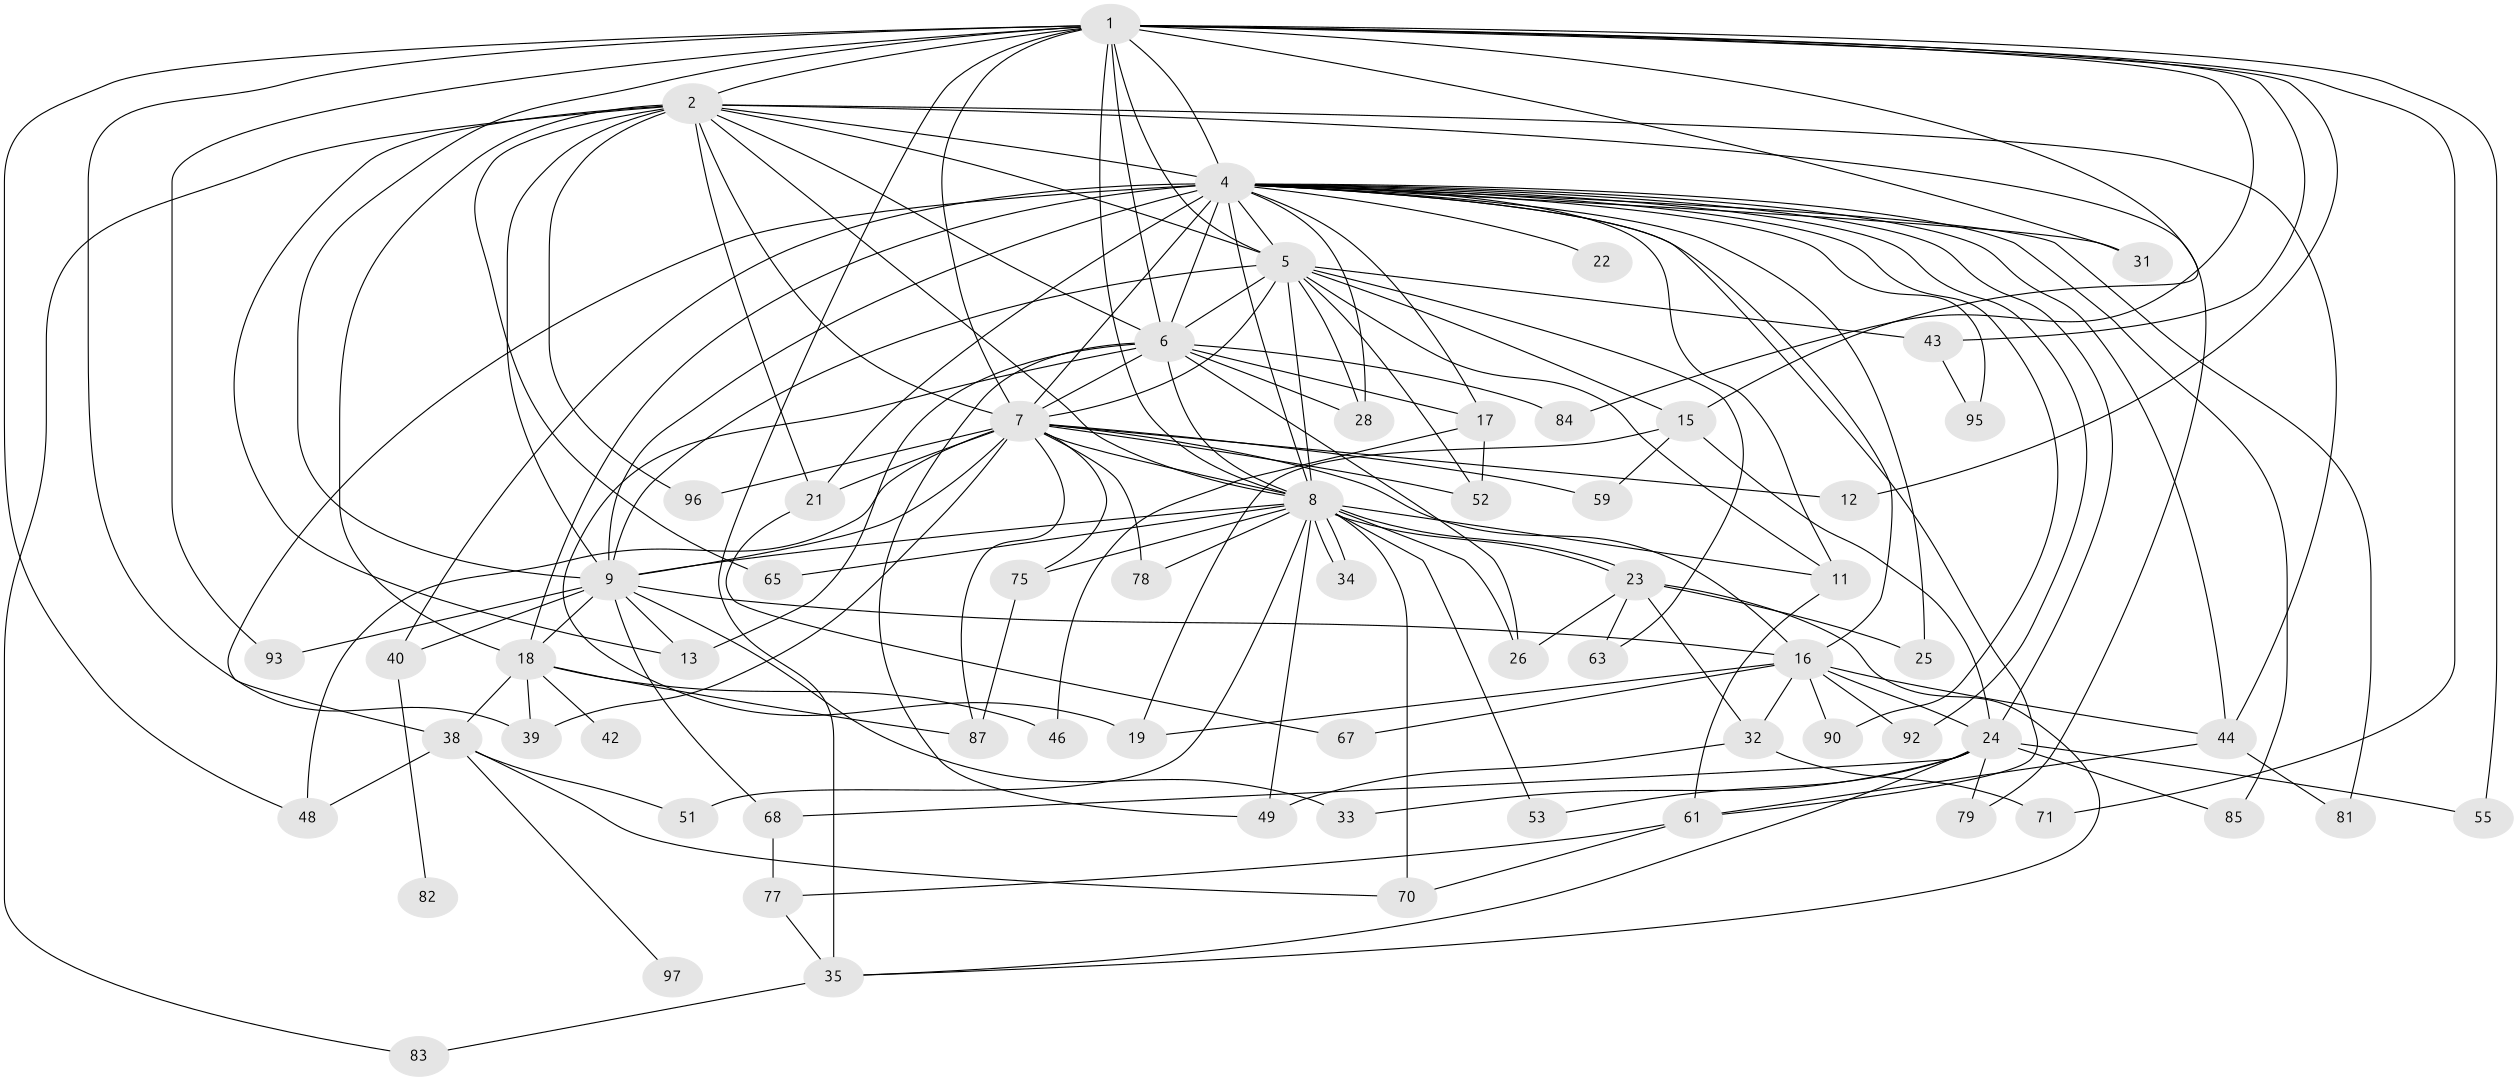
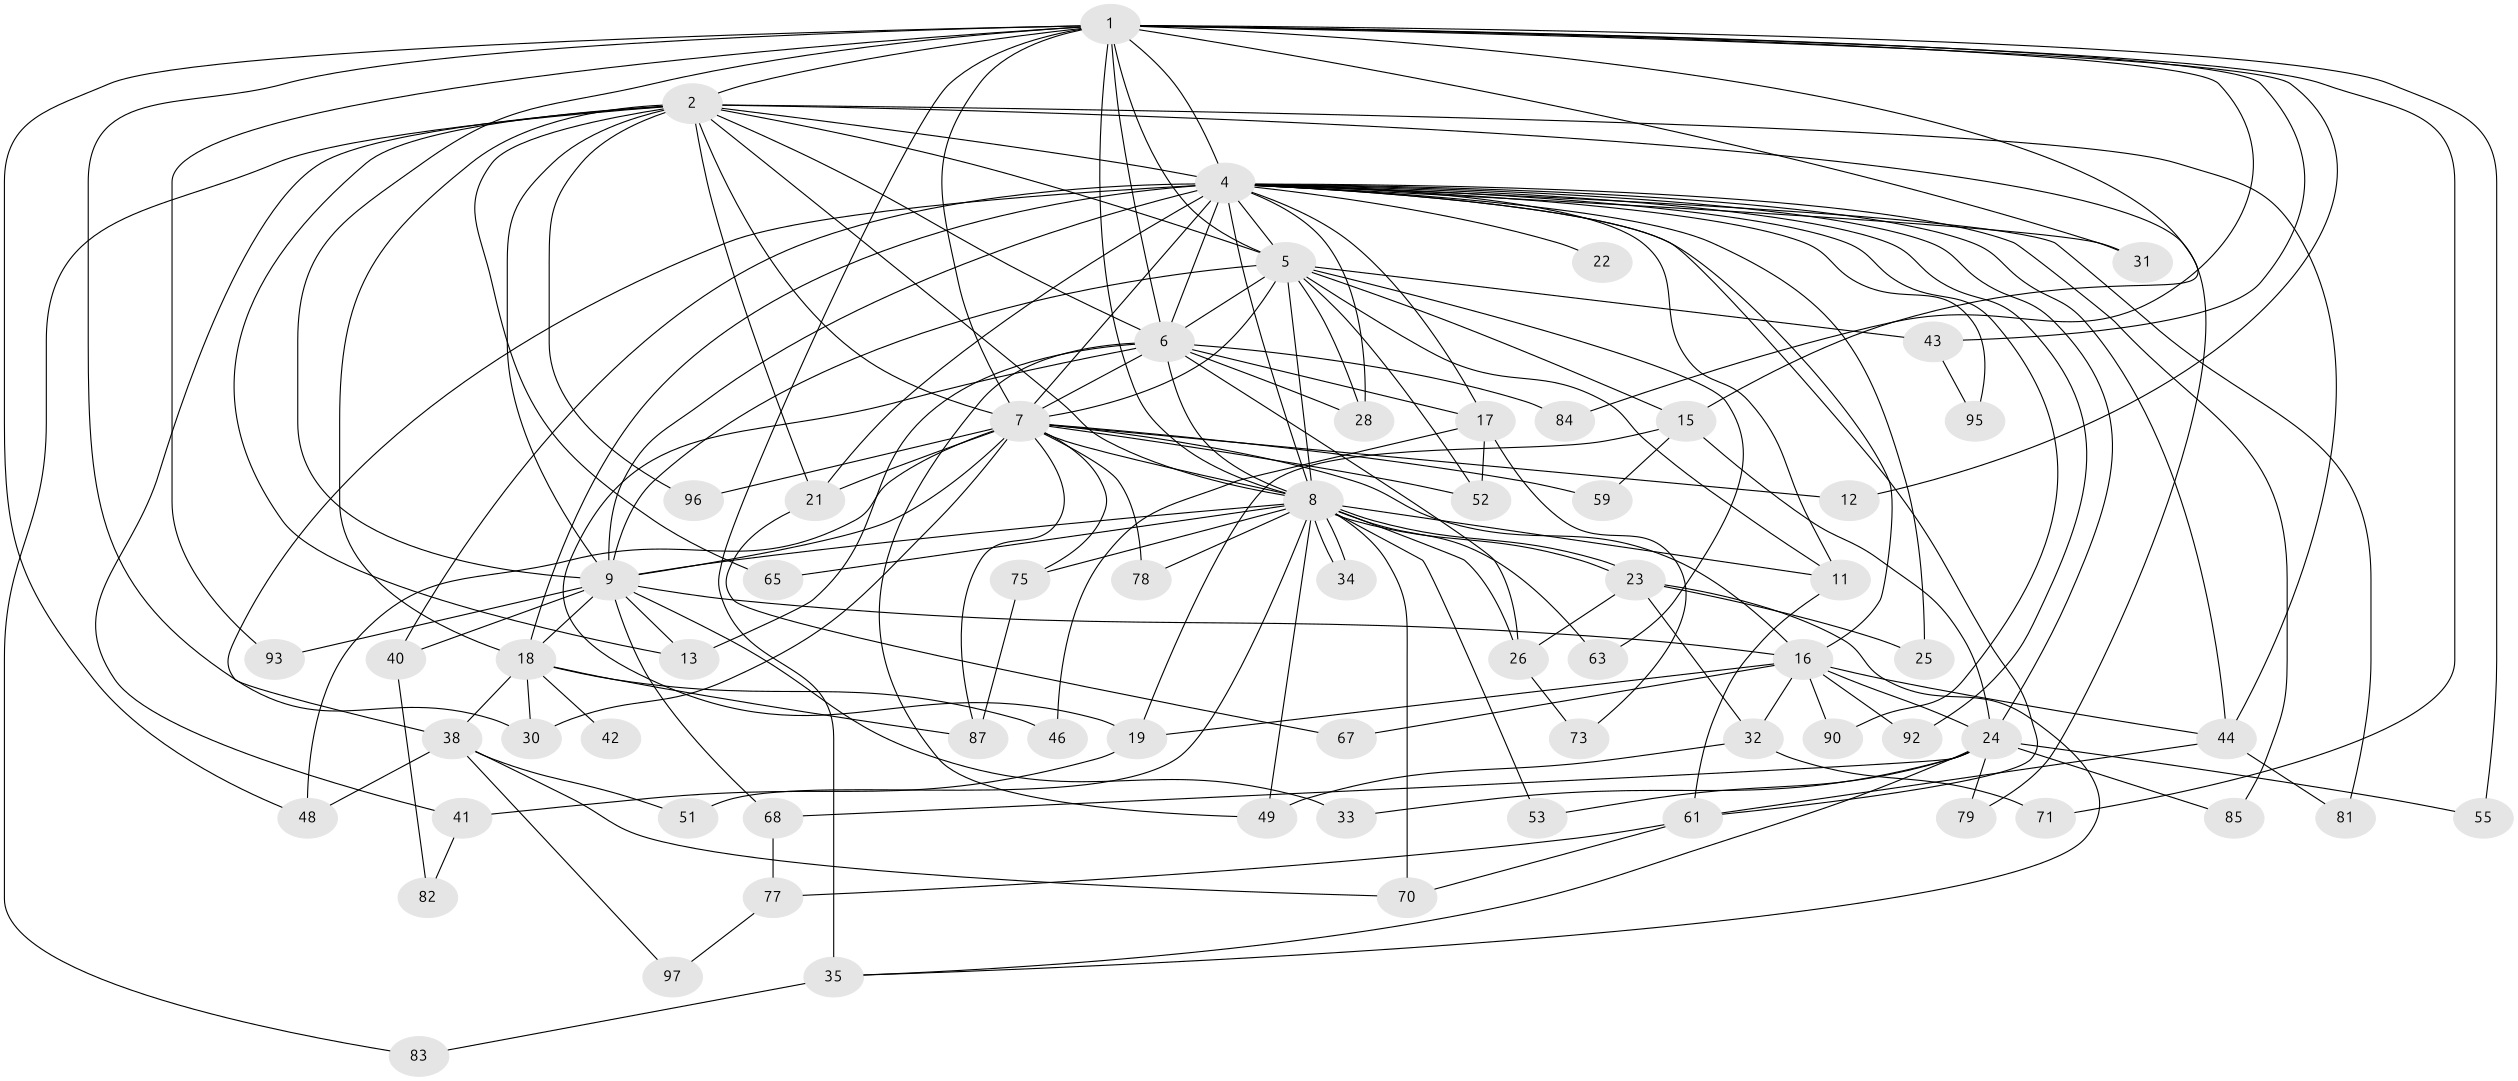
(1617, 620) -> (1507, 568)
(532, 739) -> (532, 739)
none -> (1579, 739)
none -> (462, 818)
(803, 937) -> (723, 937)
